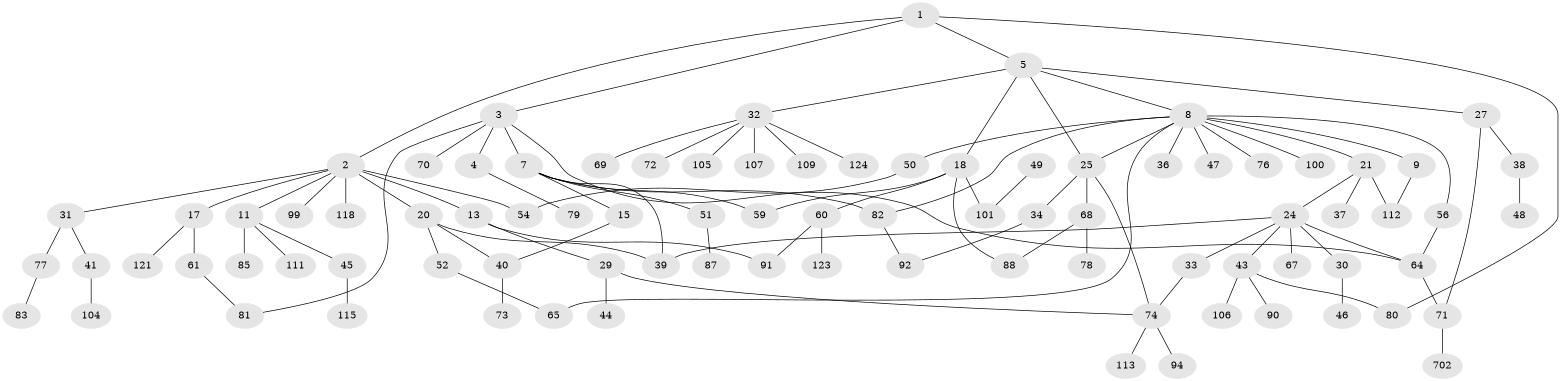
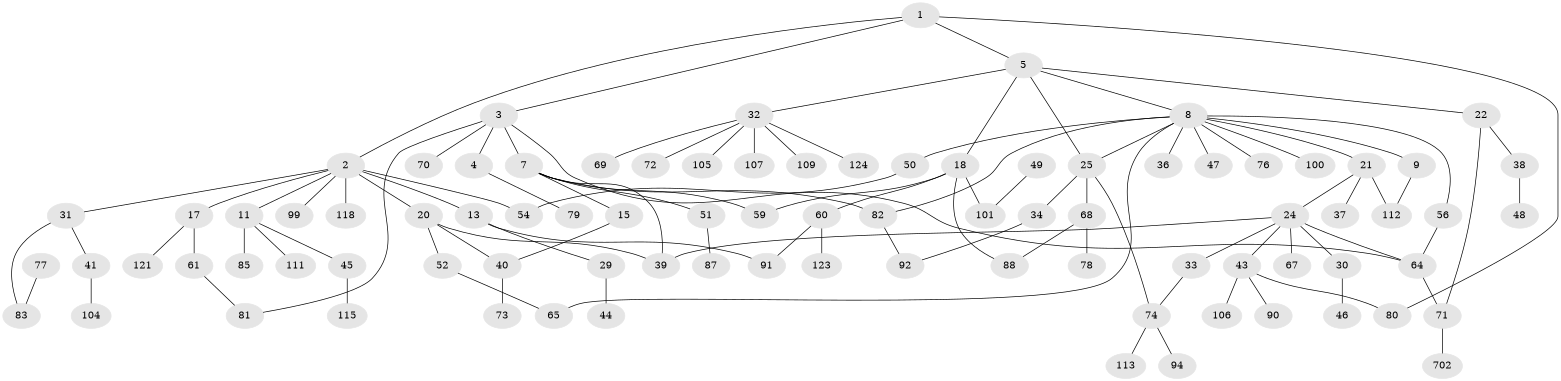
(1481, 116) -> (1481, 116)
(54, 241) -> (15, 255)
(902, 304) -> none
